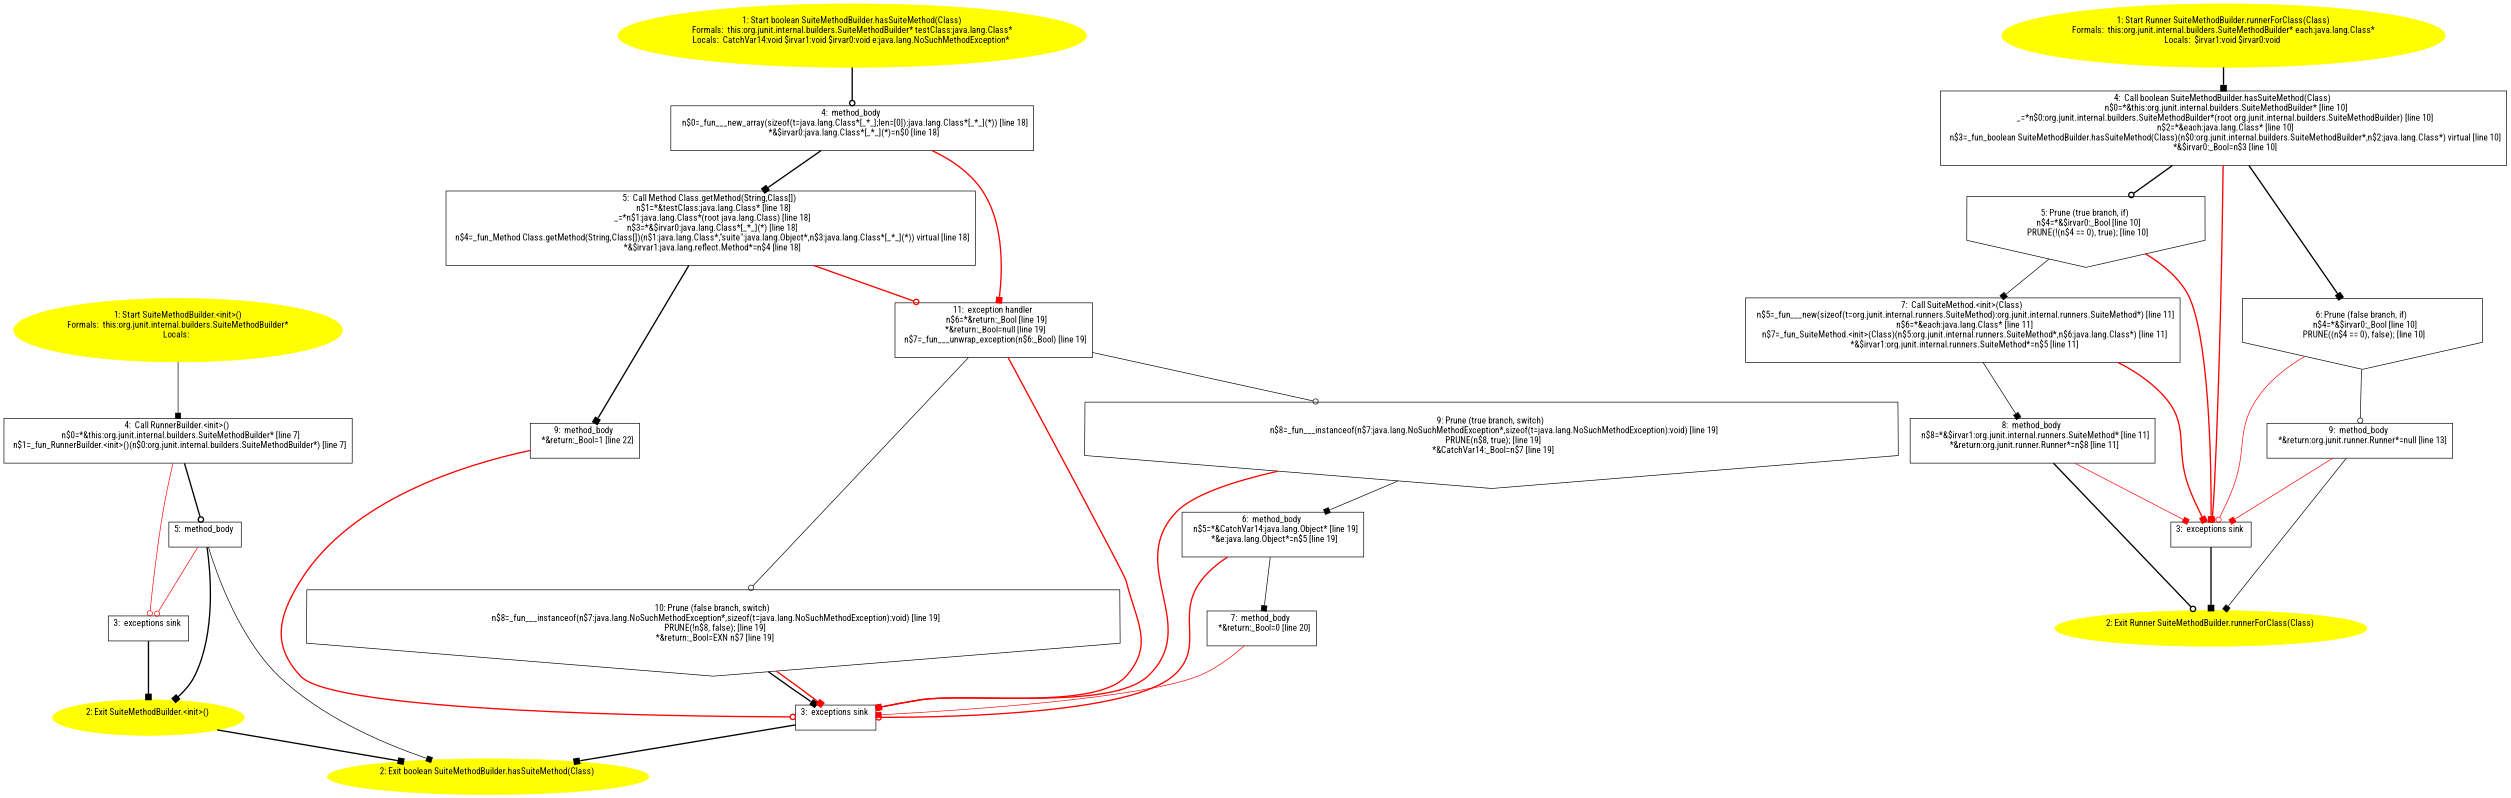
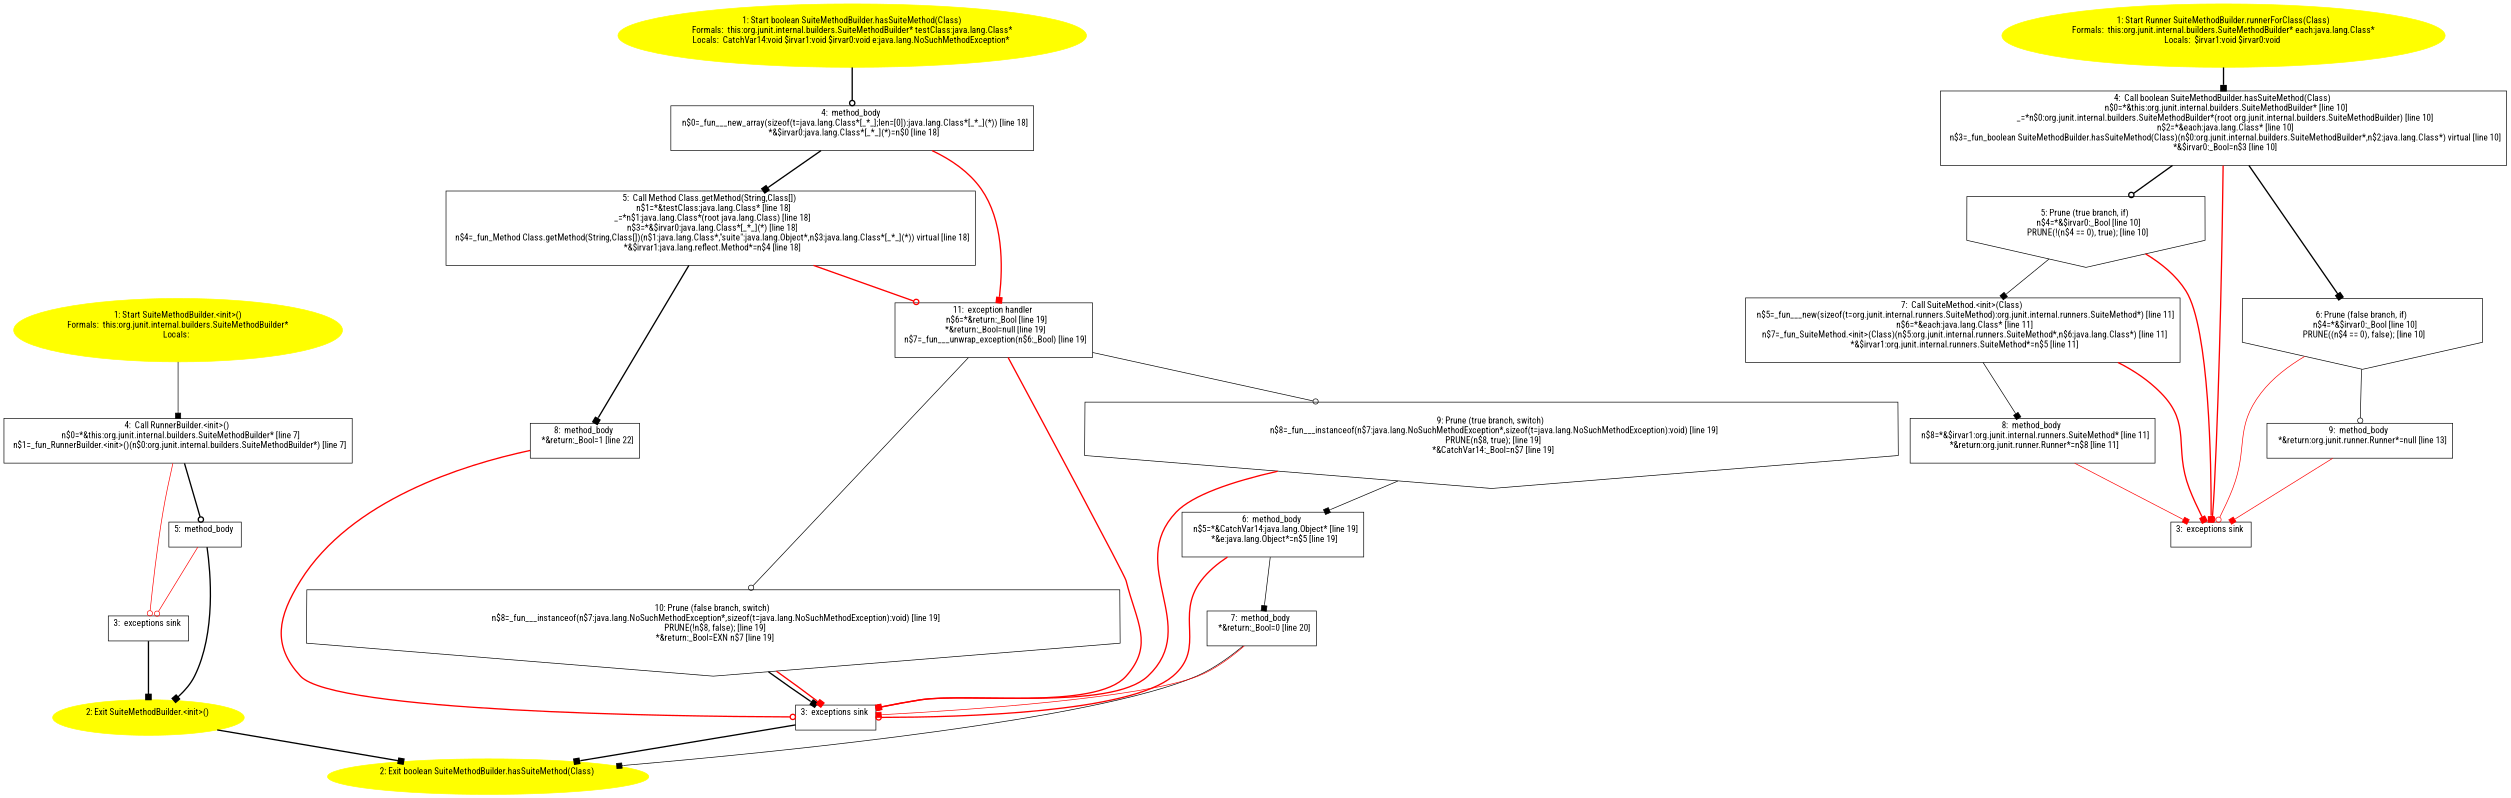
(585, 441) -> (585, 441)
(2211, 628) -> none
(287, 683) -> (940, 731)
